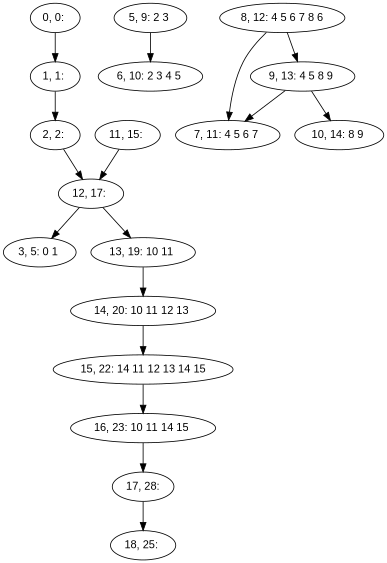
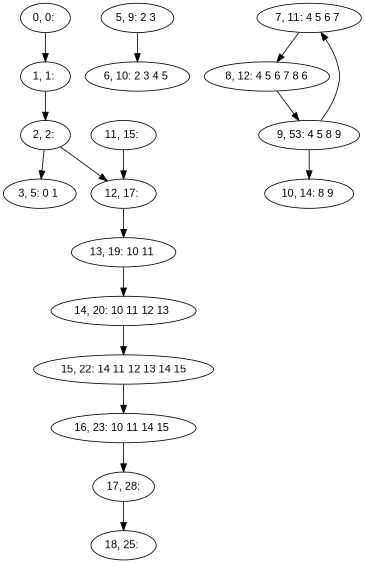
(240, 69) -> (290, 44)
(303, 77) -> (309, 135)
(68, 220) -> (43, 160)
